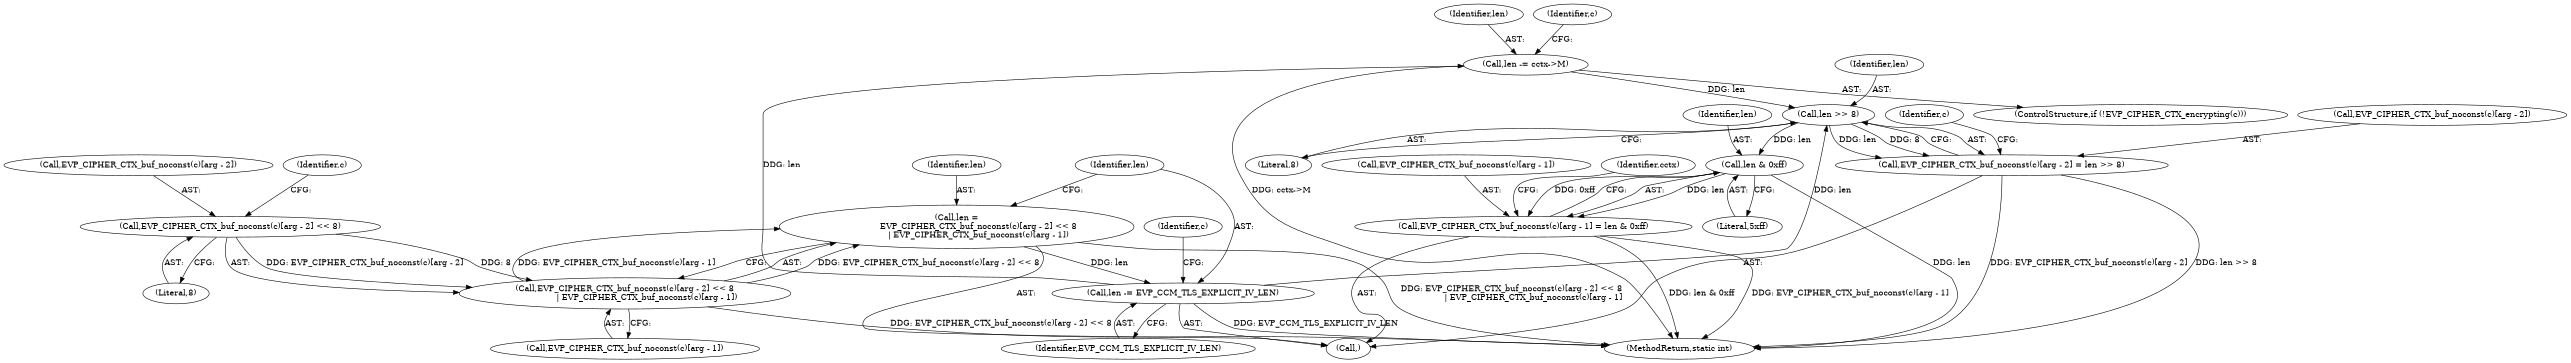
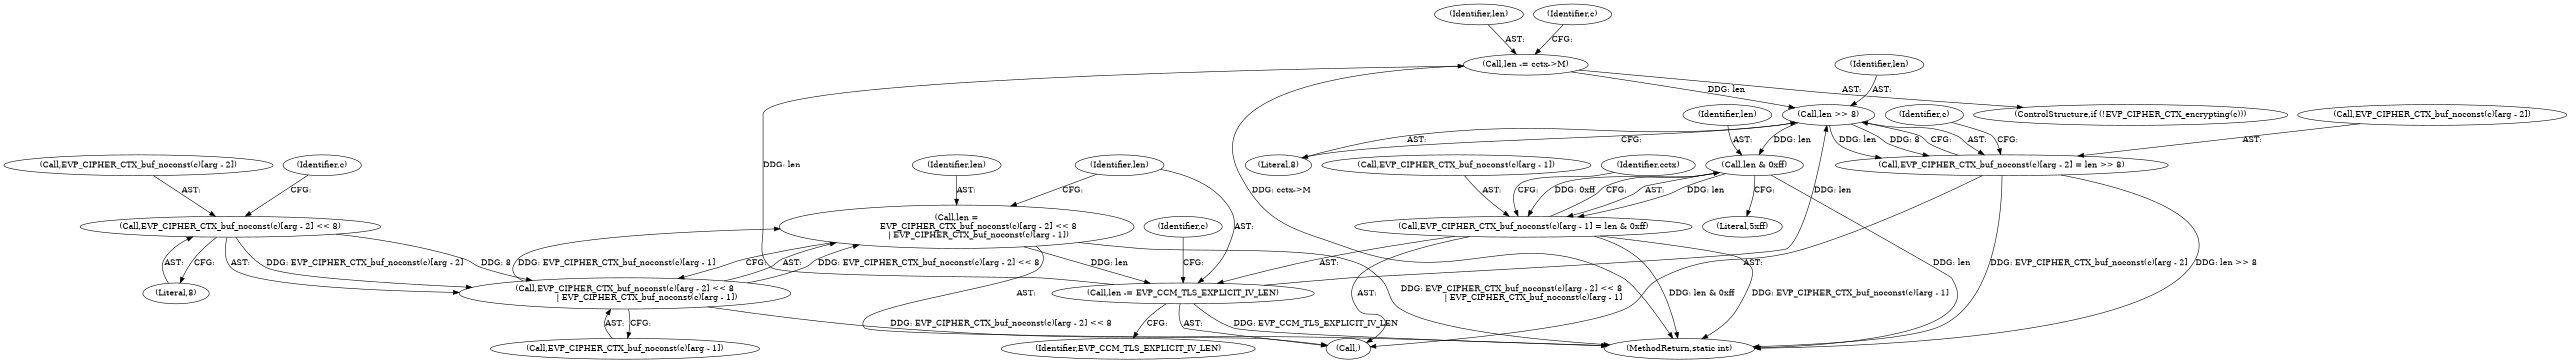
(1727, 198) -> none
(1116, 319) -> (1344, 254)
